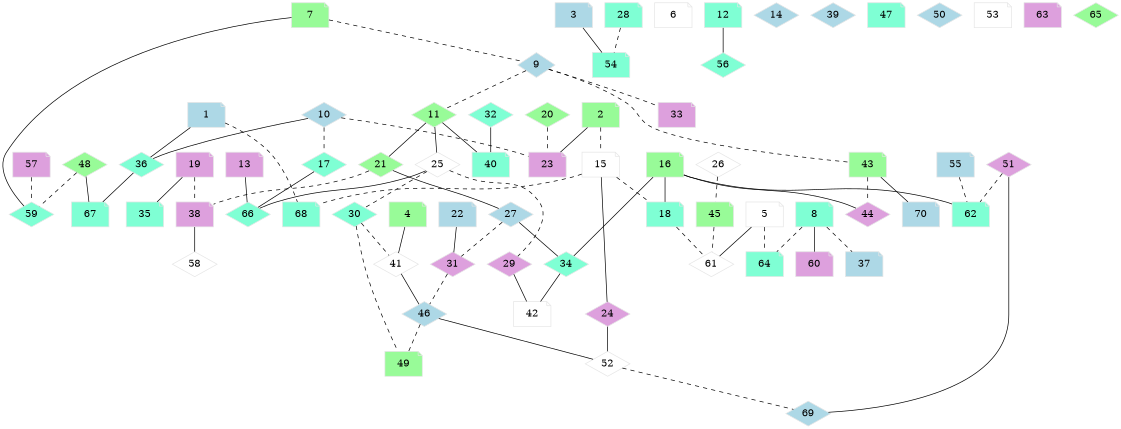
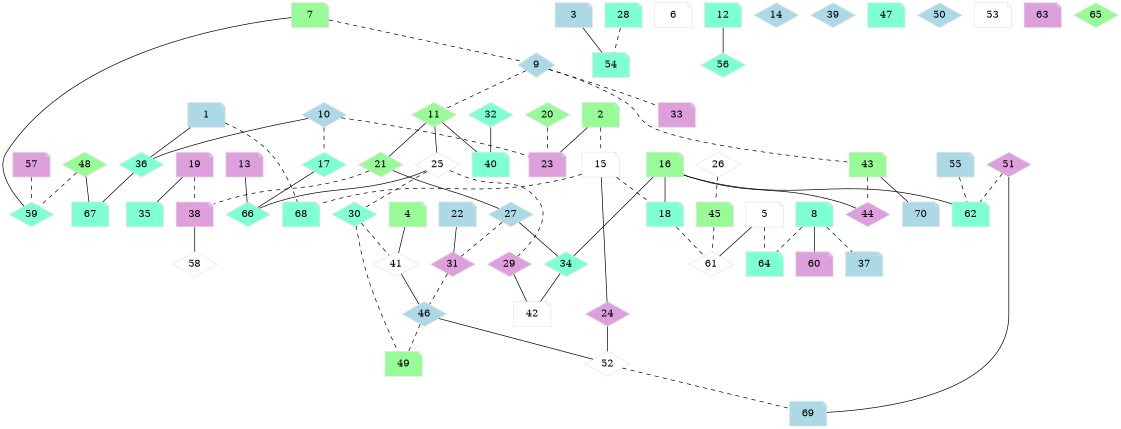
(808, 414) -> (808, 414)
